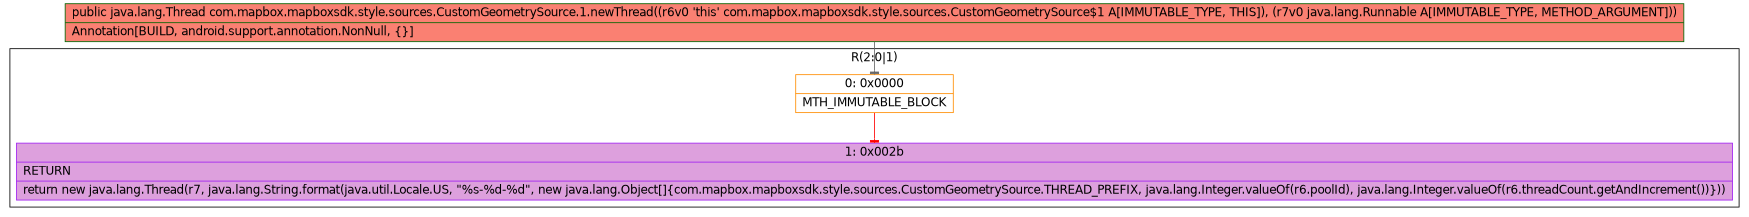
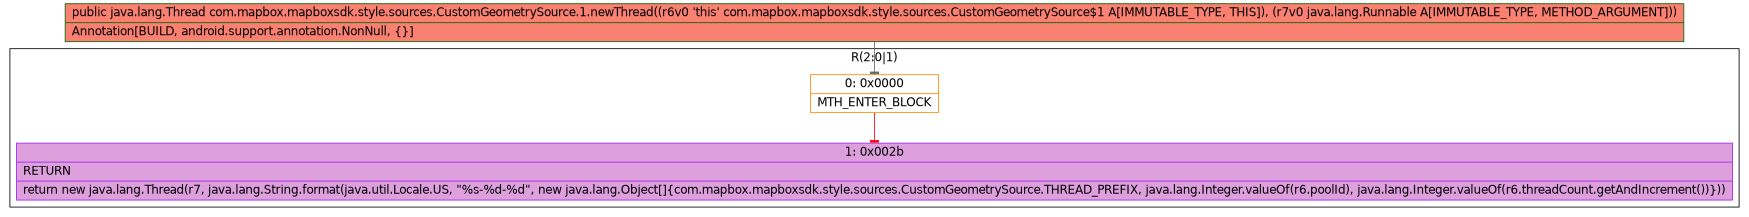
(874, 103) -> (874, 103)
